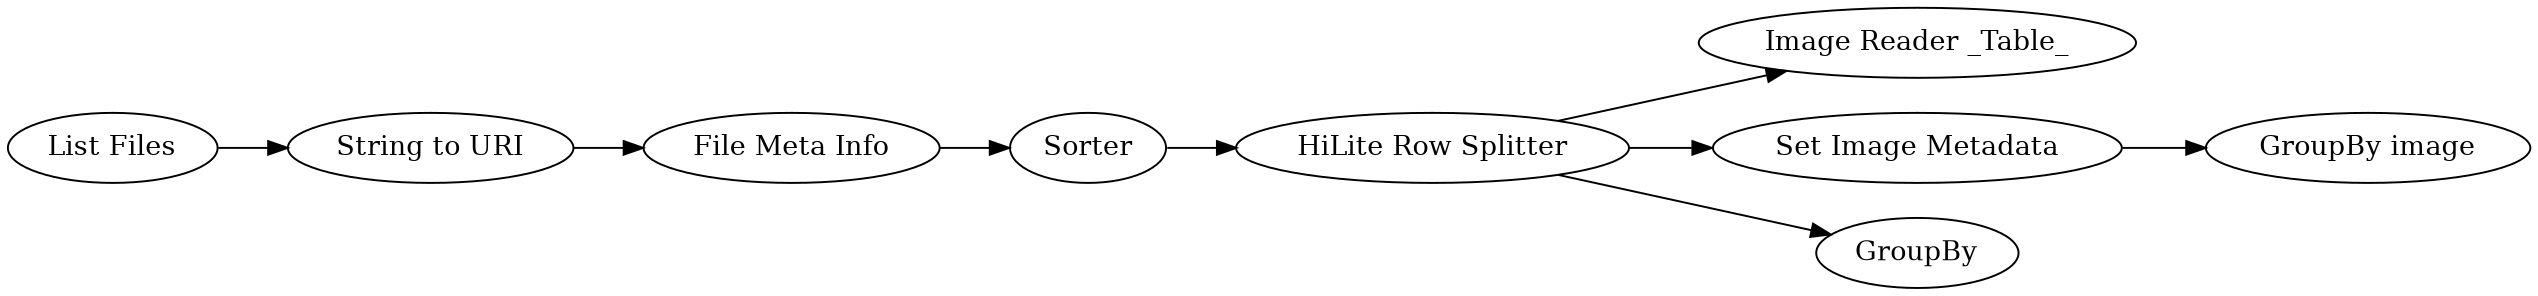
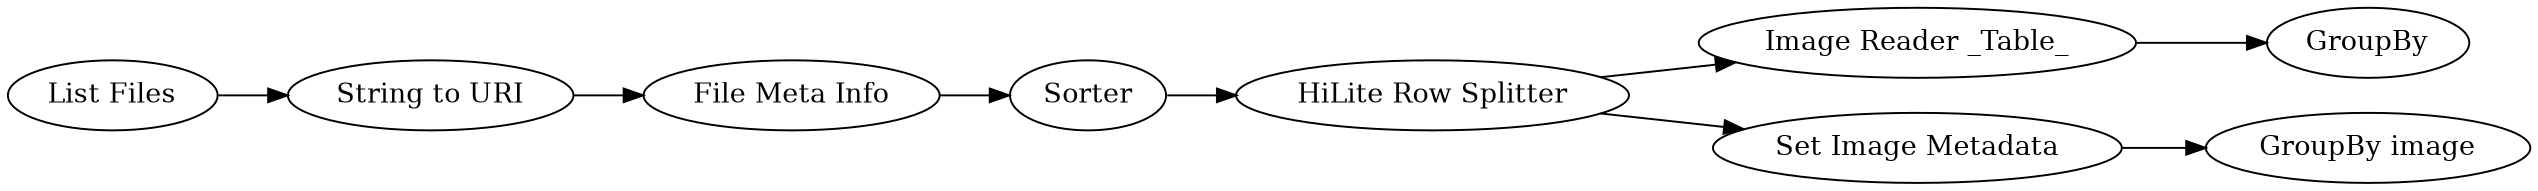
(1685, 203) -> (2191, 43)
